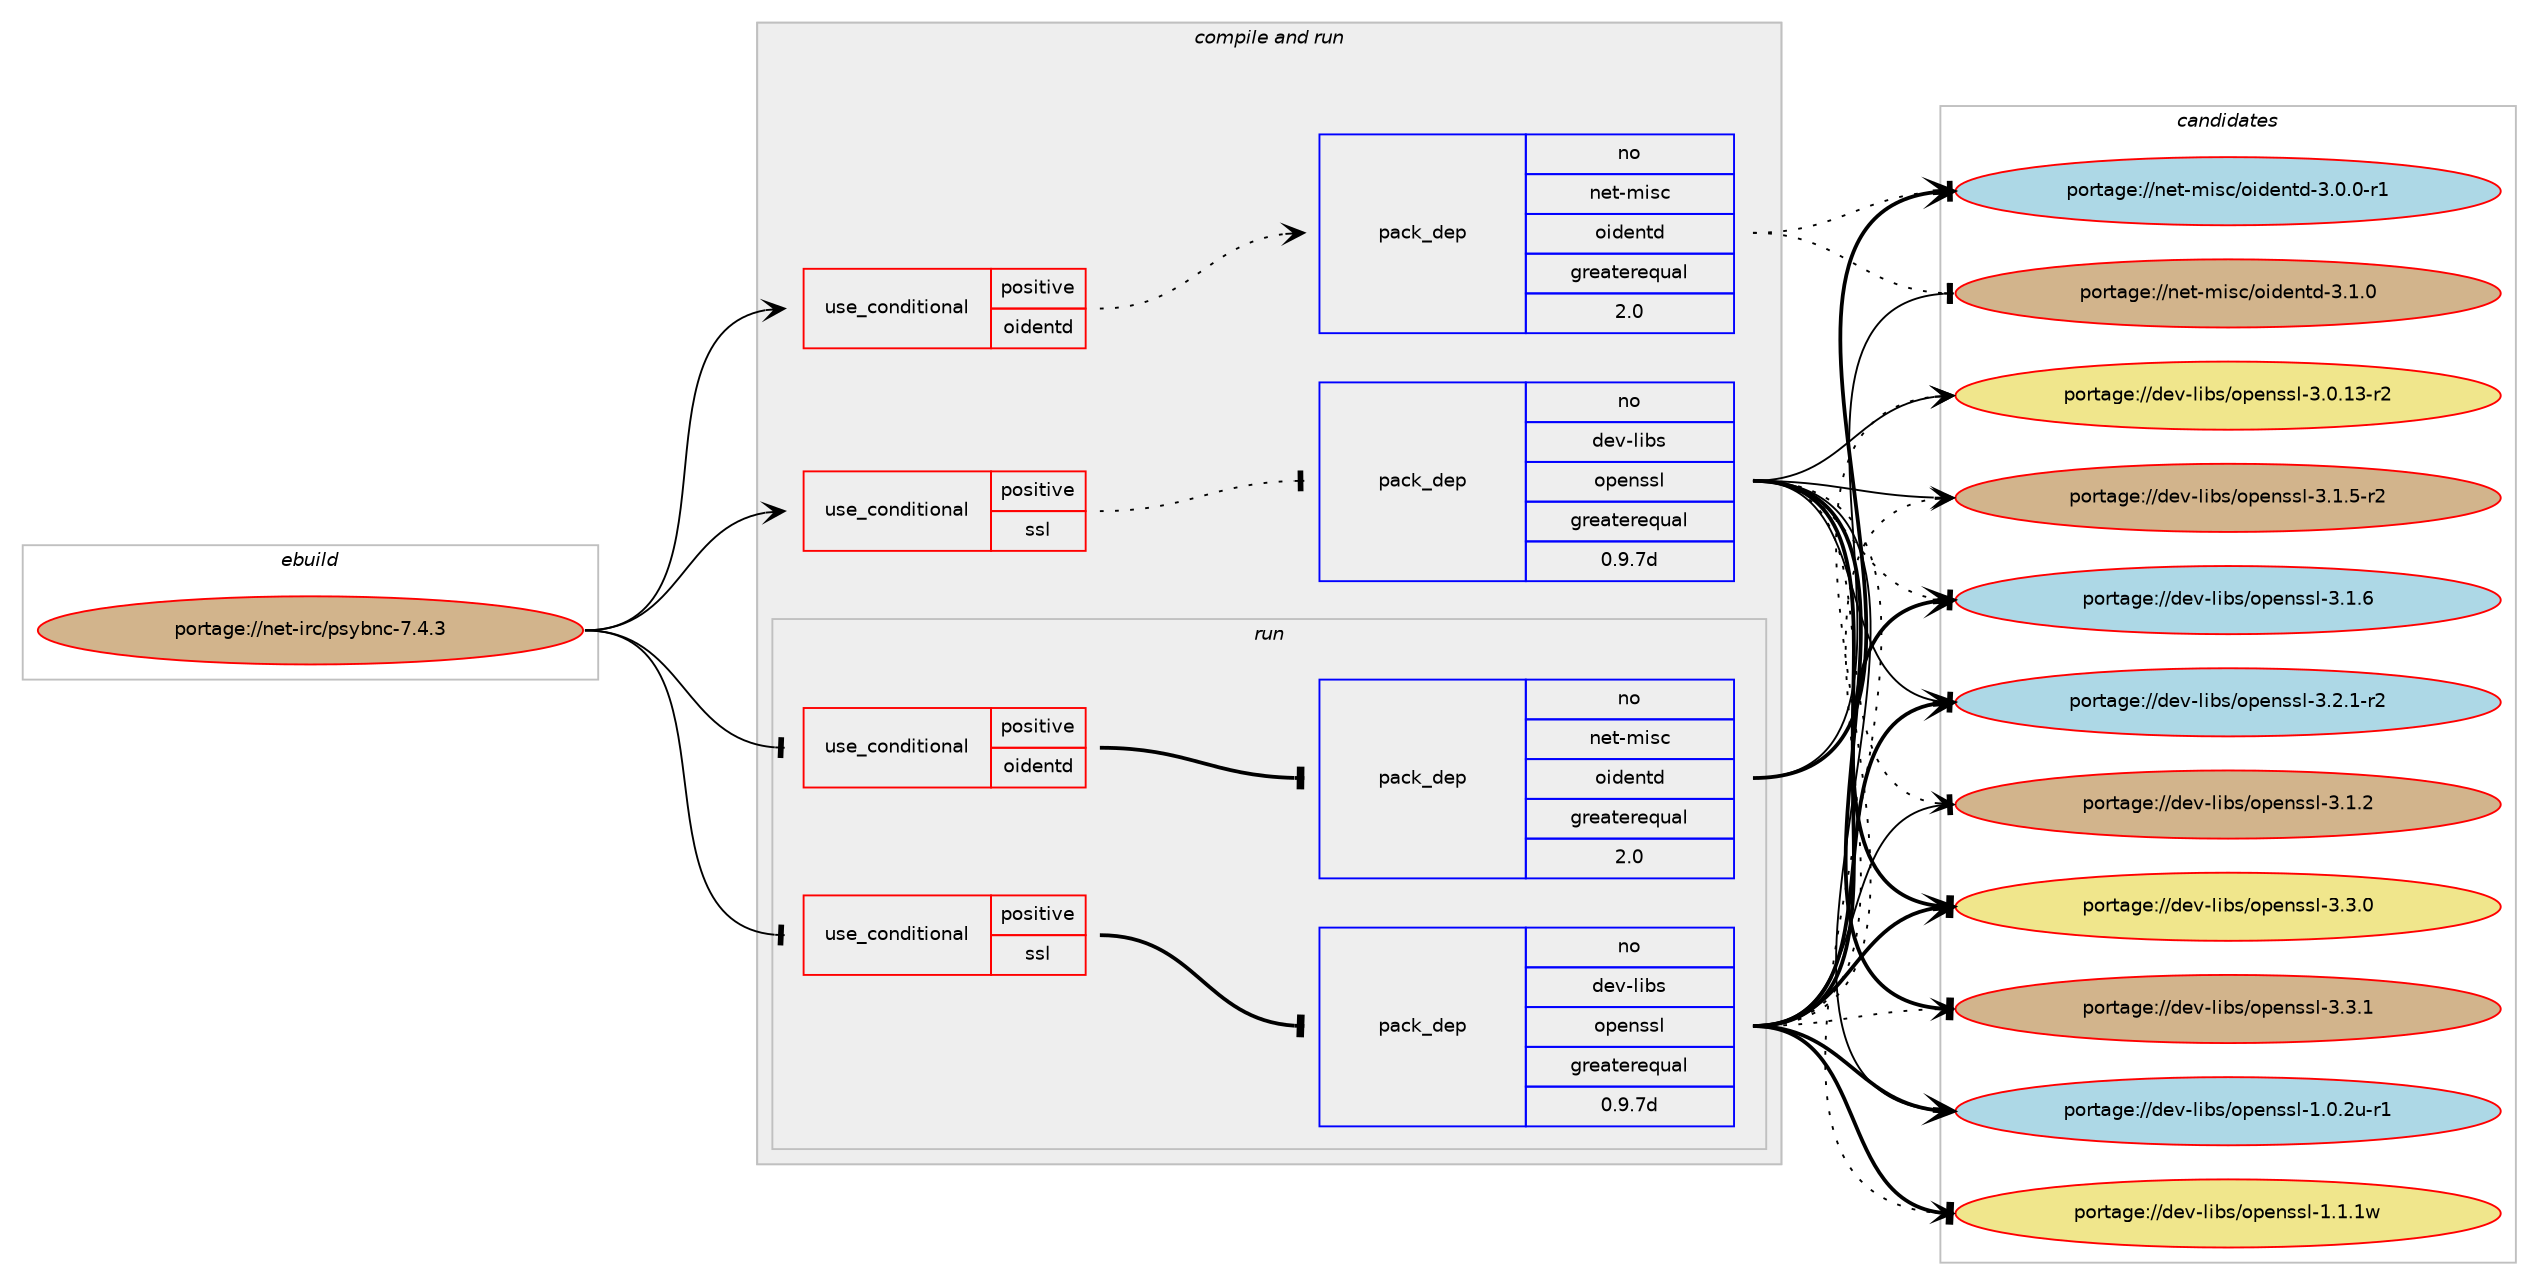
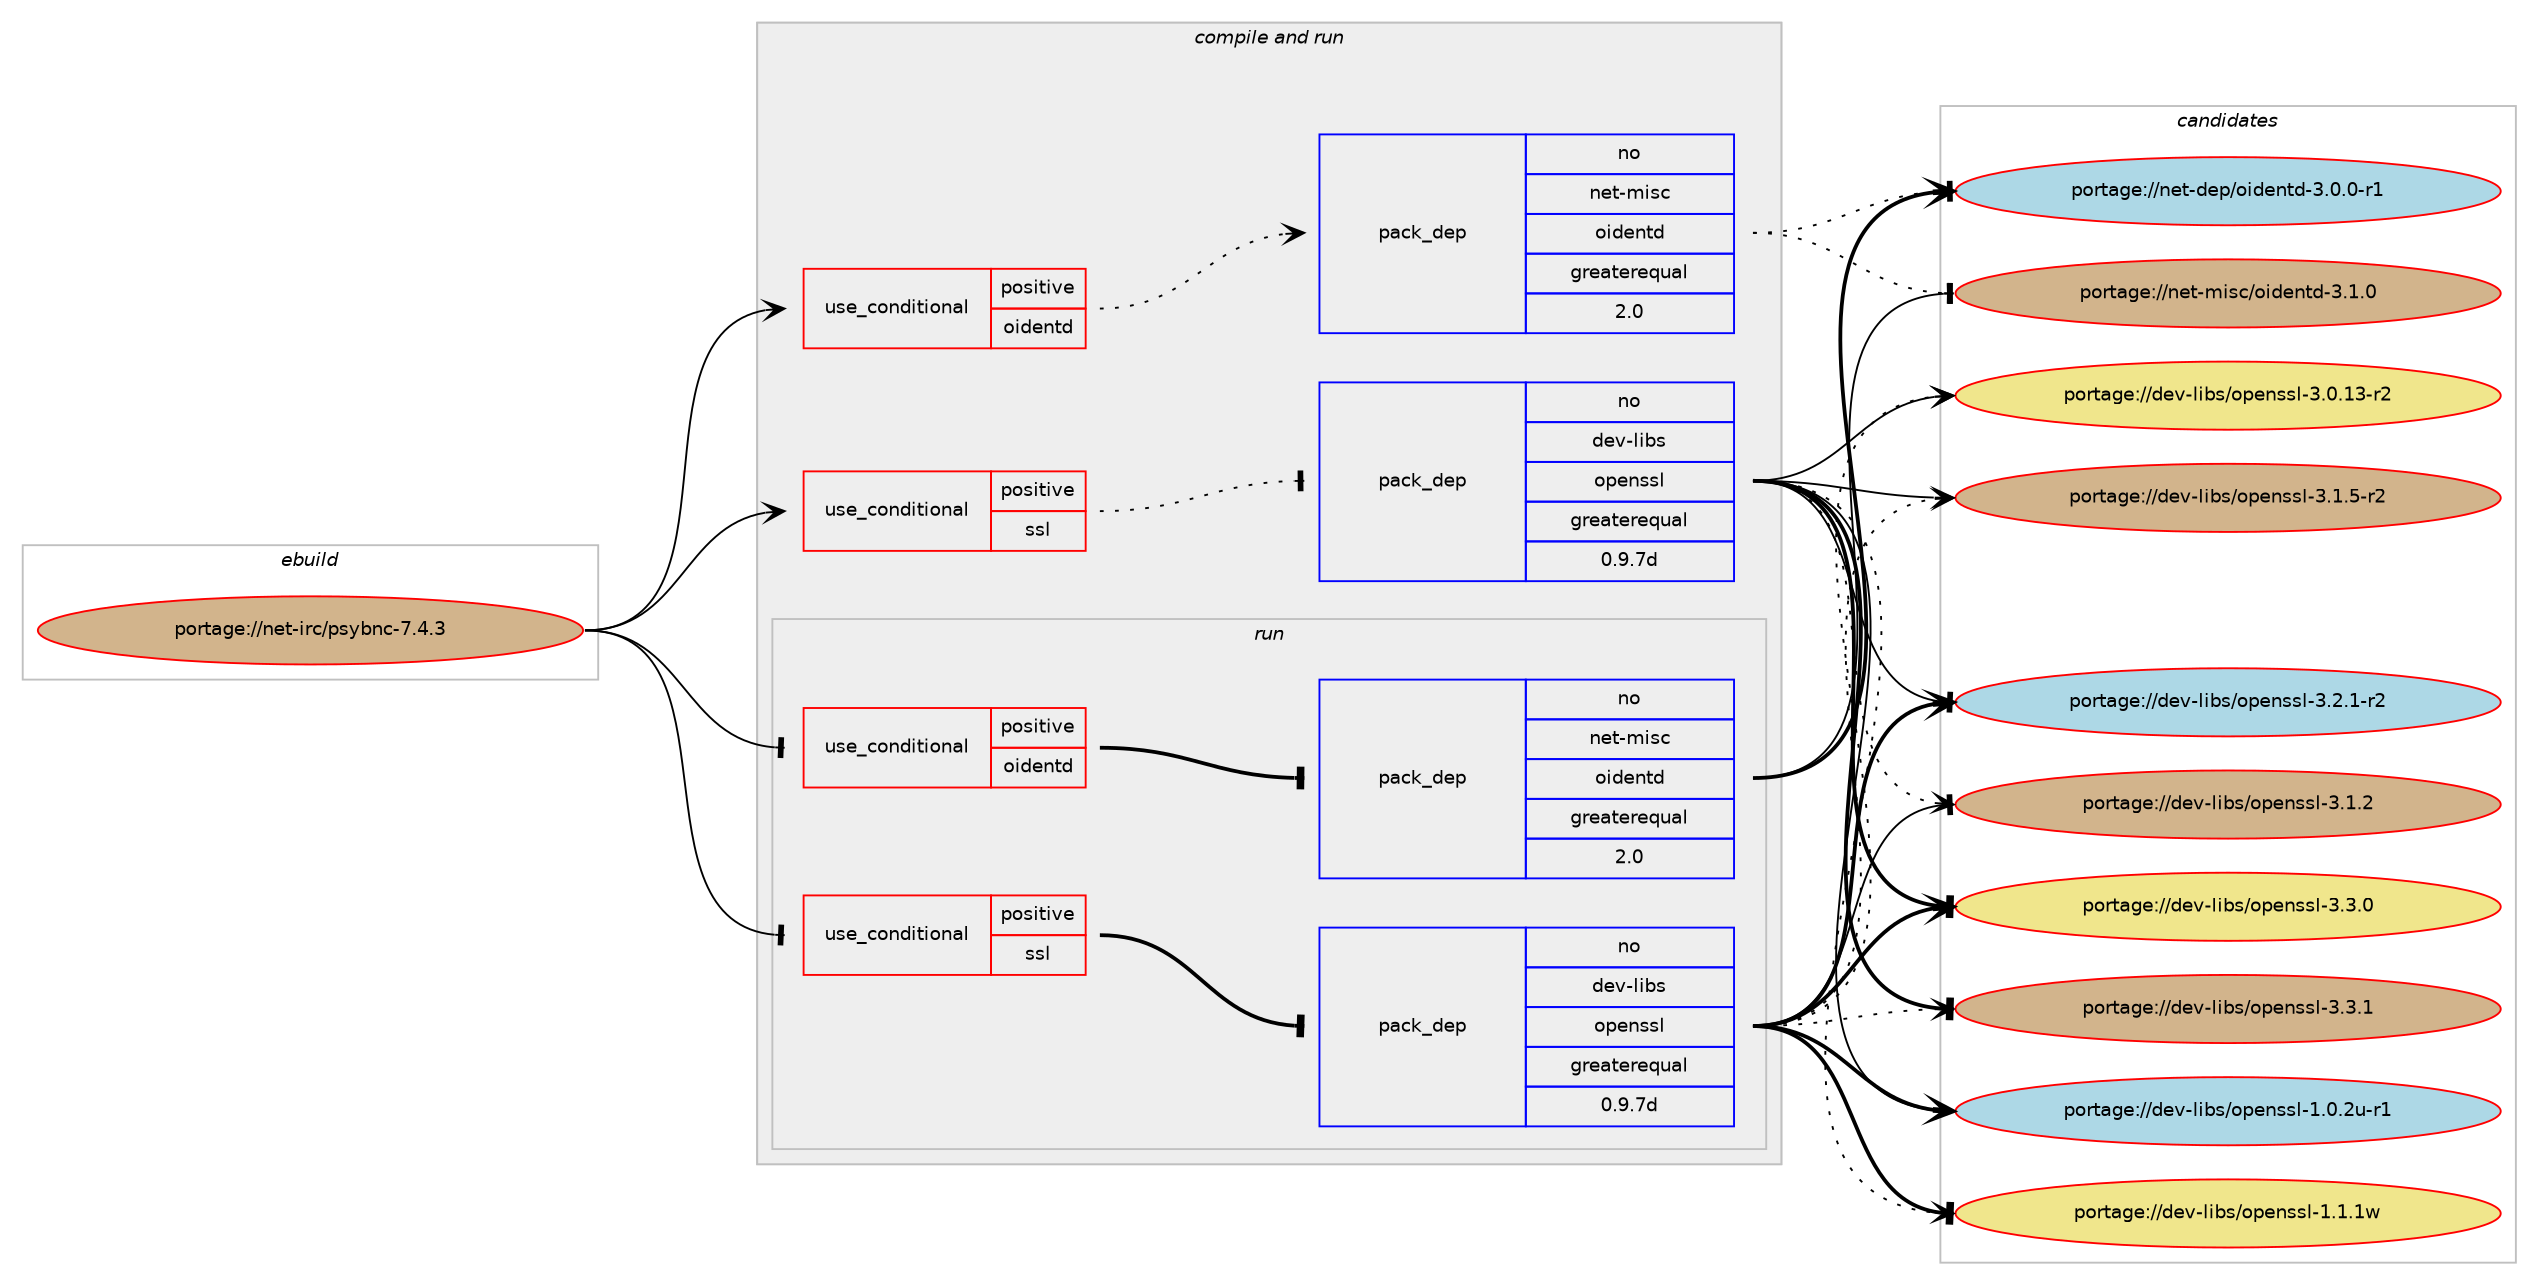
(2228, 191) -> (2228, 191)
(2228, 600) -> none
